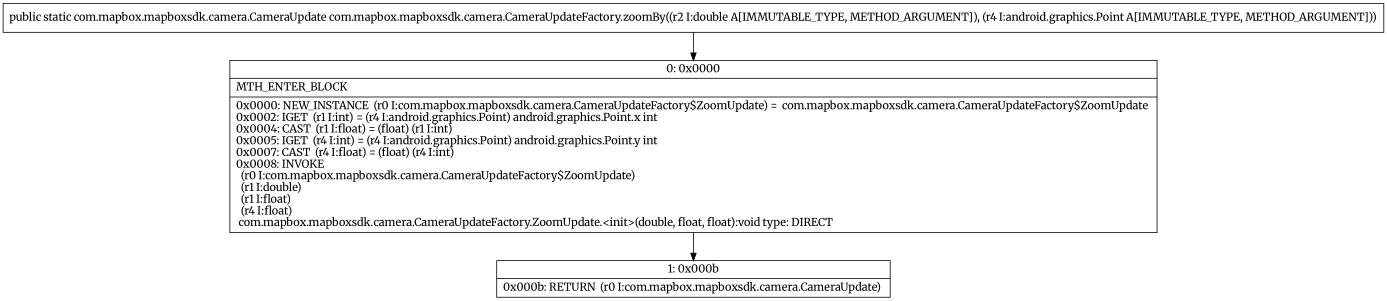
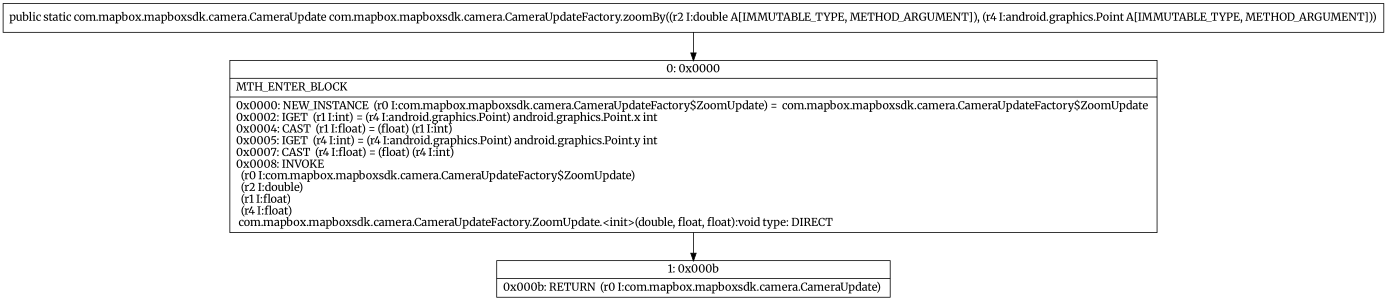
(269, 188) -> (270, 188)
